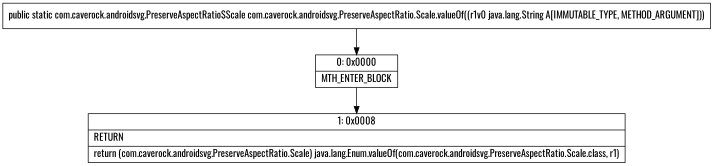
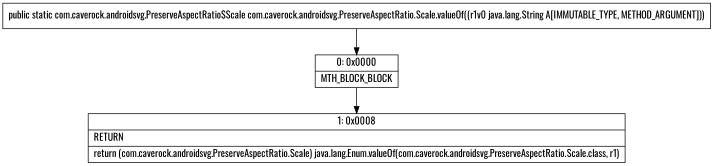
(357, 79) -> (357, 79)
